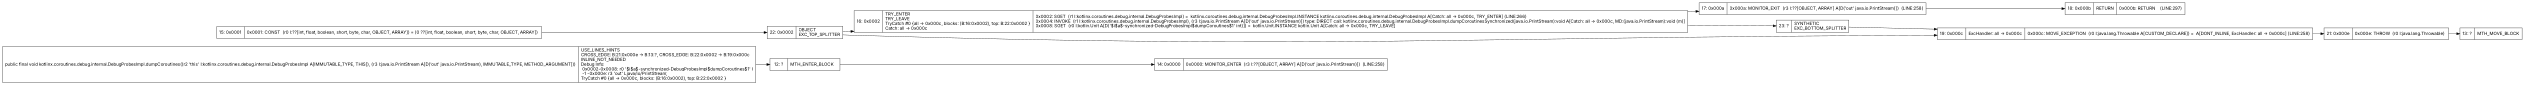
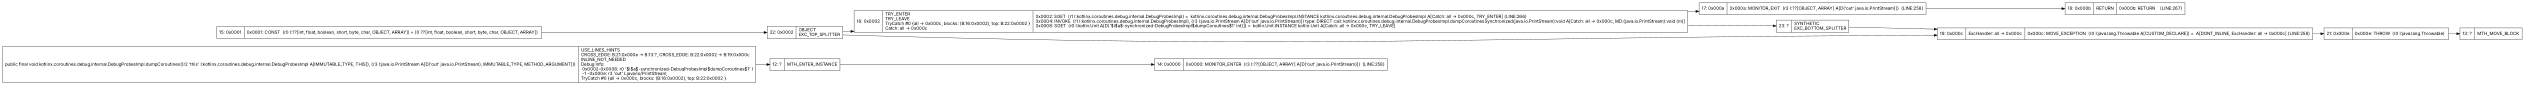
(2151, 8) -> (2151, 8)
(812, 64) -> (812, 64)
